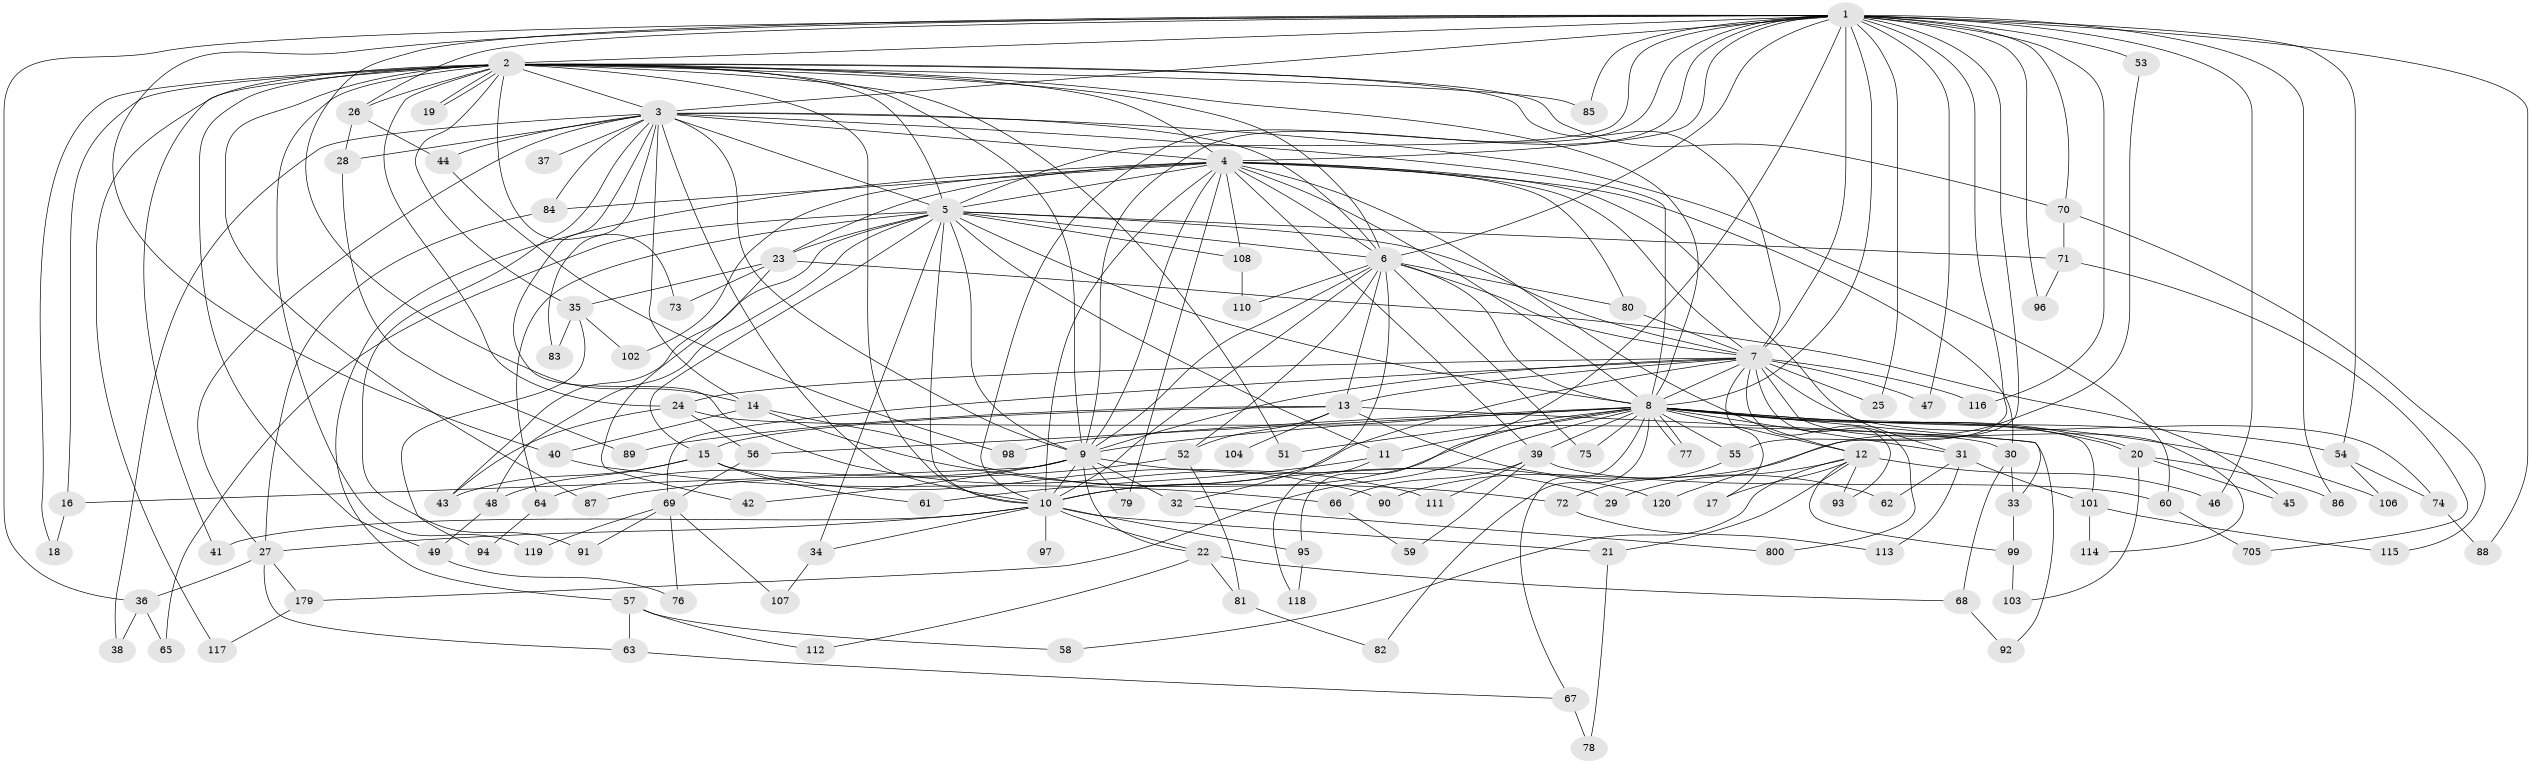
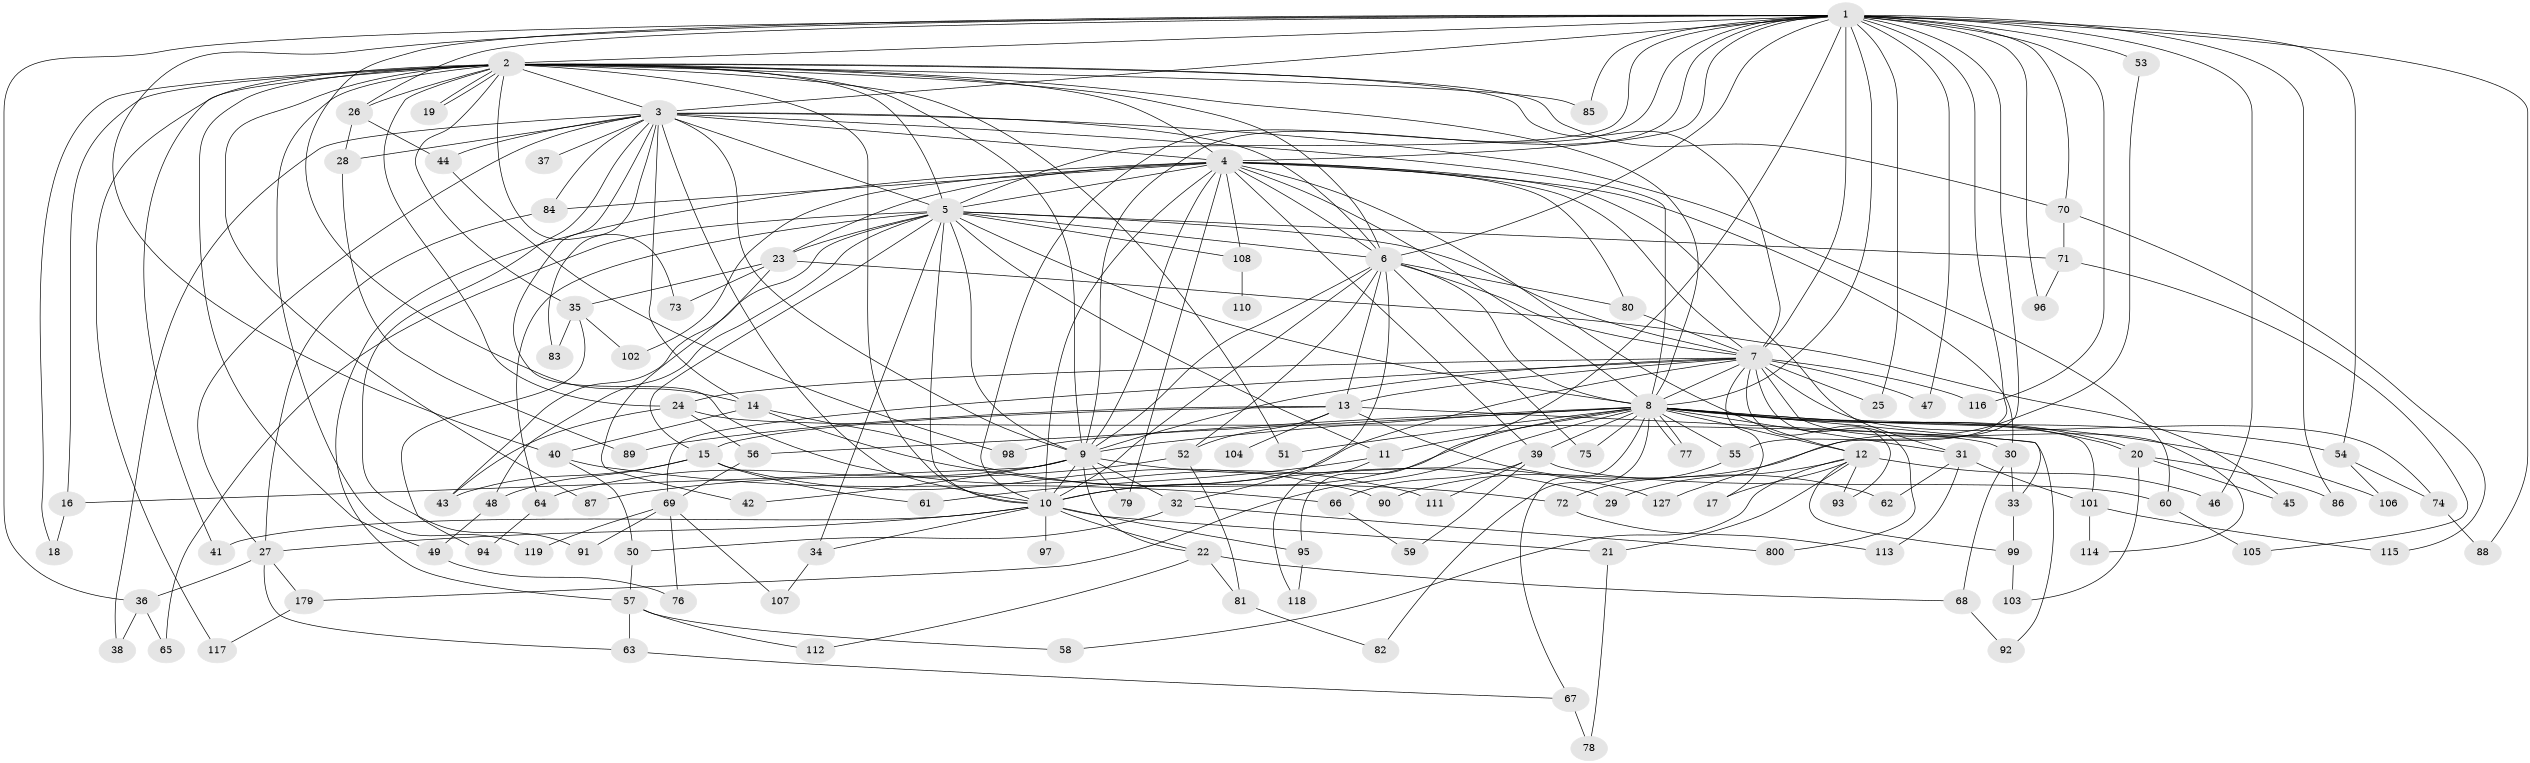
(1314, 284) -> none
(1662, 504) -> (1662, 504)
none -> (633, 553)
(2252, 553) -> (2252, 553)
